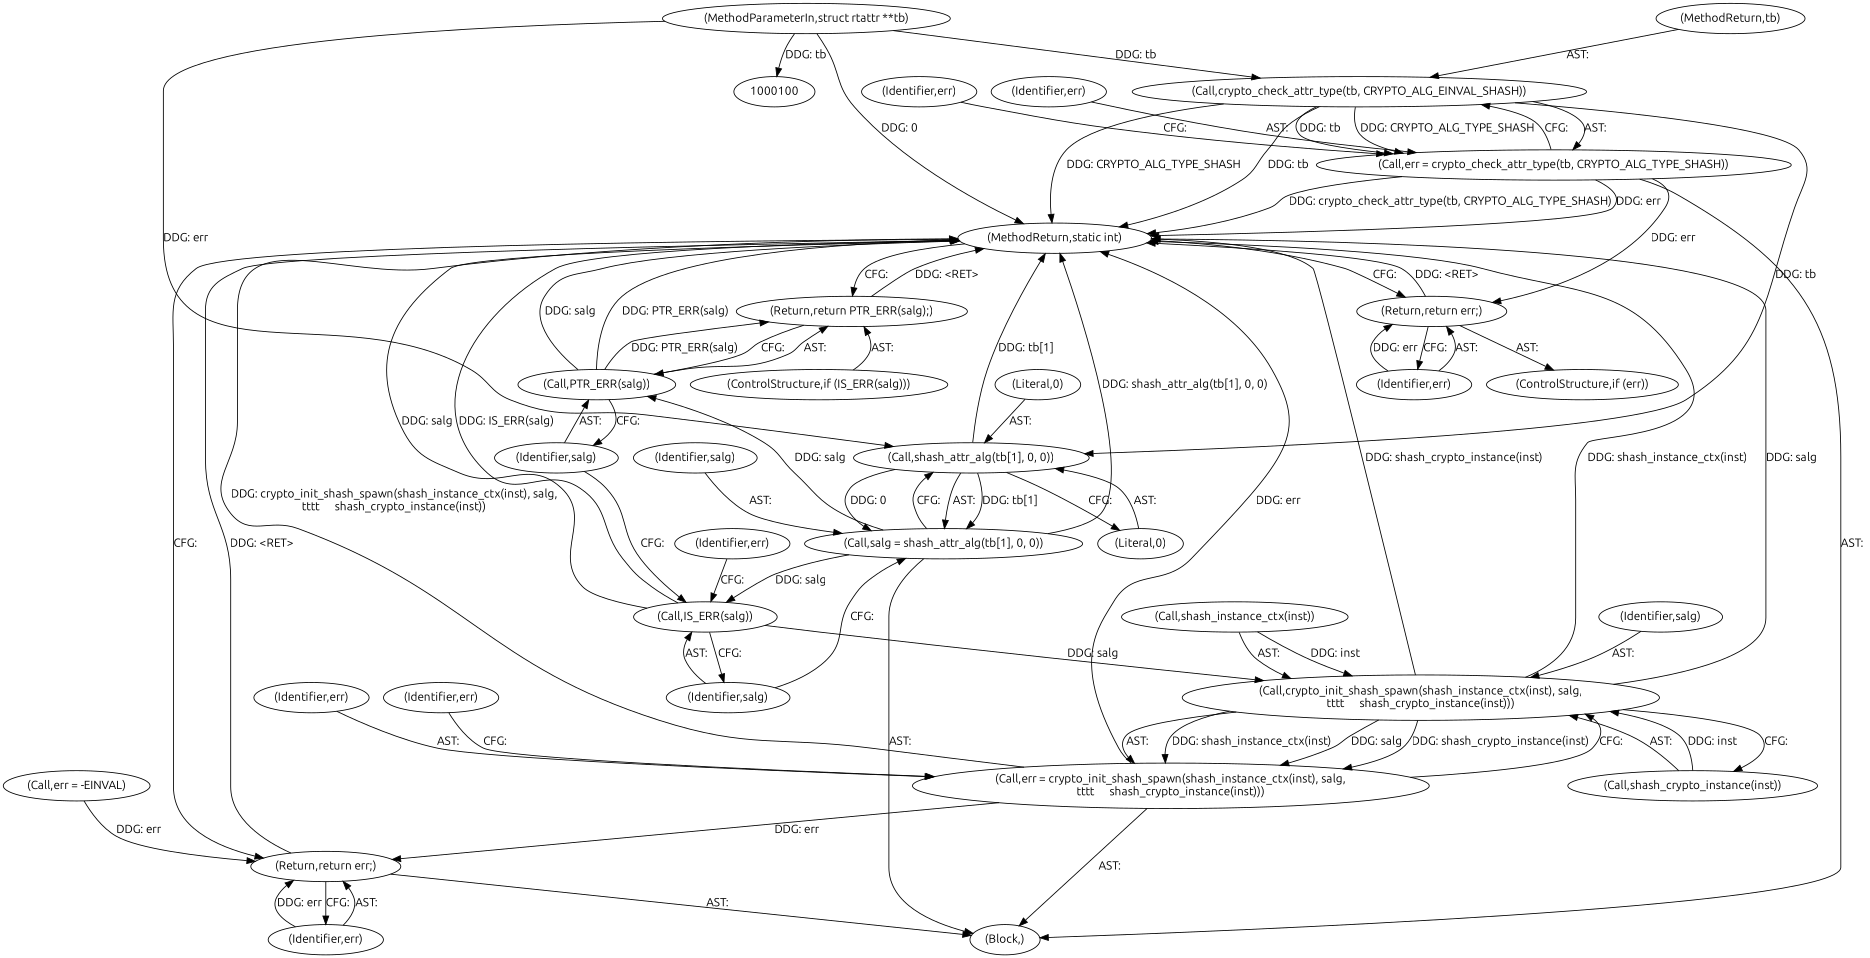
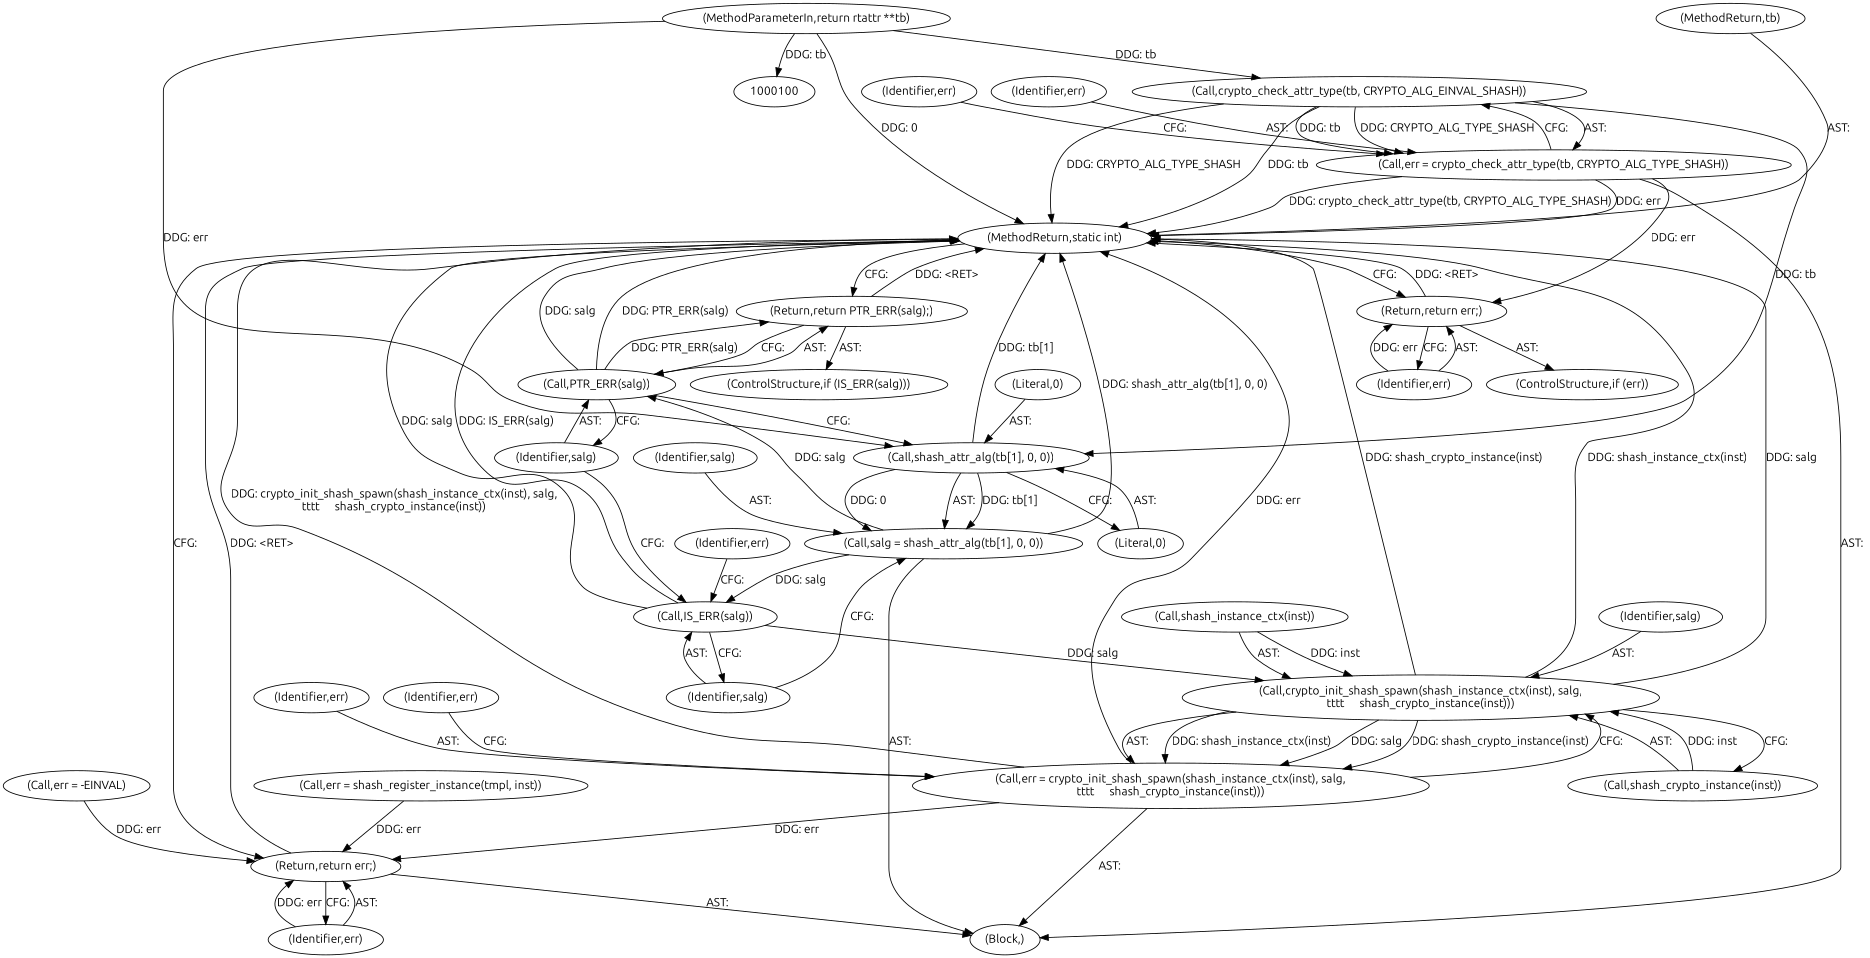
(806, 19) -> (806, 19)
(1559, 53) -> (1615, 213)
(868, 355) -> (838, 344)
(913, 503) -> (779, 418)
none -> (421, 786)
